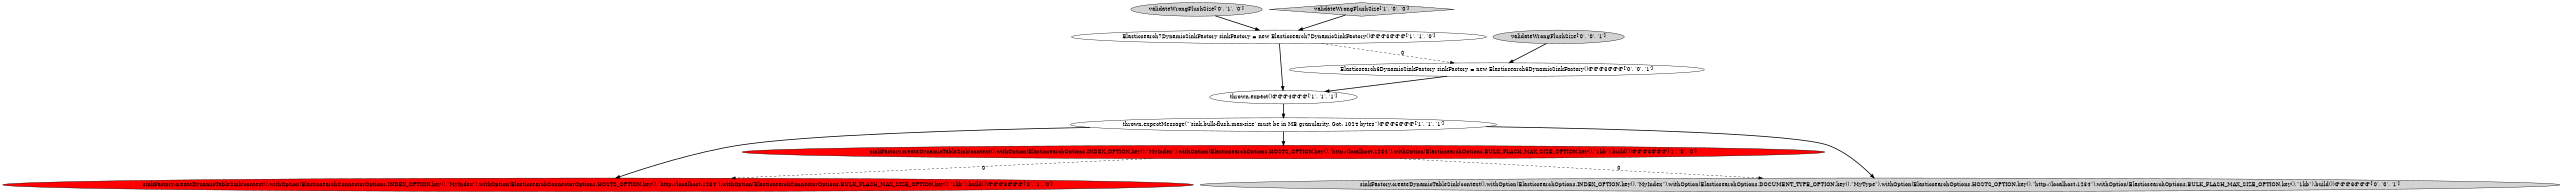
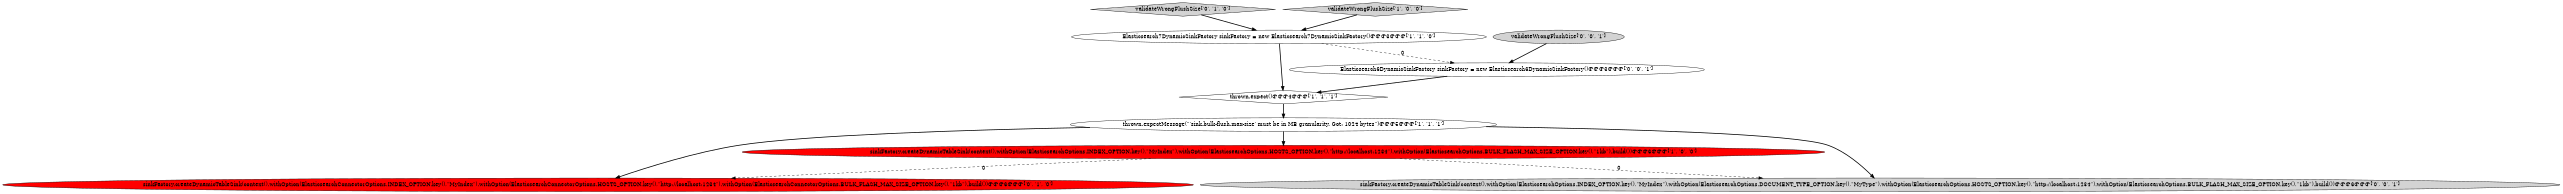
(1197, 9) -> (1183, 9)
(1283, 97) -> (1283, 97)
